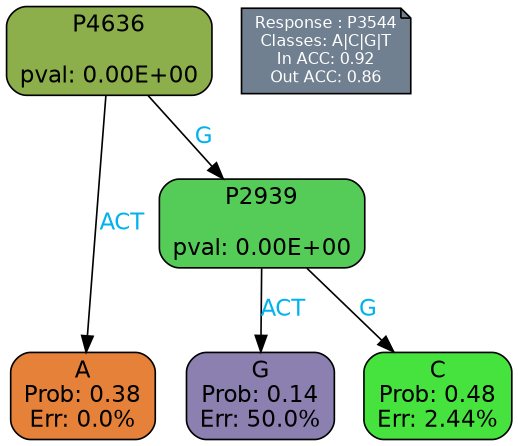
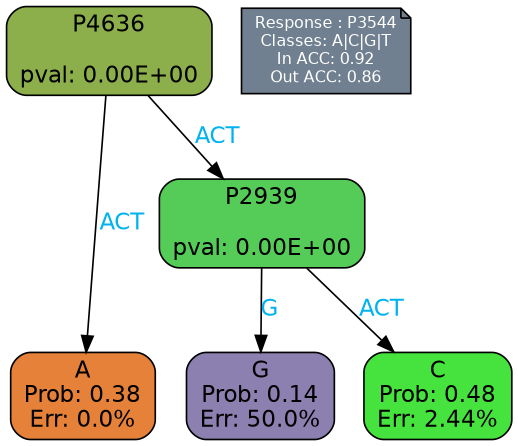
(204, 137) -> (218, 137)
(283, 310) -> (269, 310)
(368, 310) -> (382, 310)
